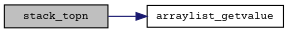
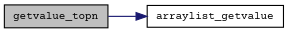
(56, 16) -> (56, 16)
